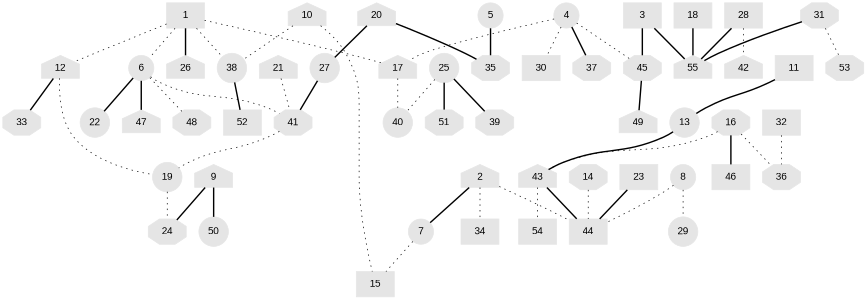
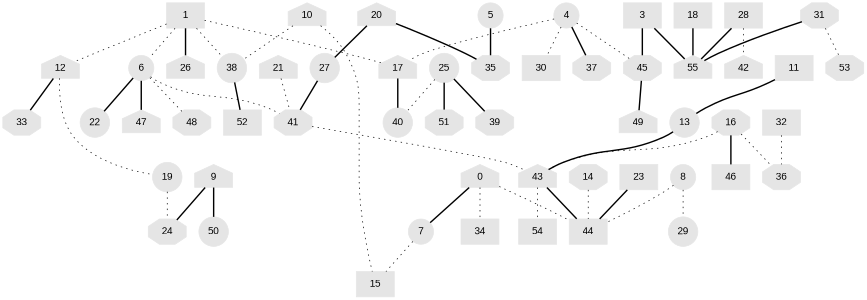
(398, 93) -> (398, 93)
(229, 149) -> (419, 145)
(480, 177) -> (480, 177)
